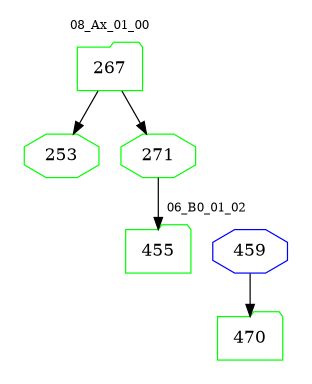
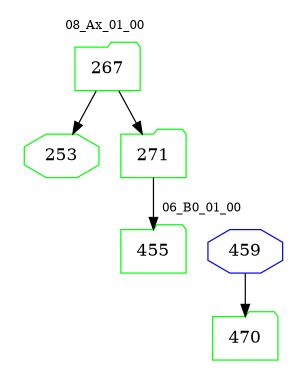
(158, 156) -> (153, 156)
(207, 208) -> (202, 208)
